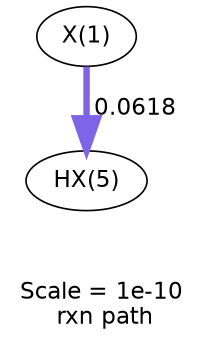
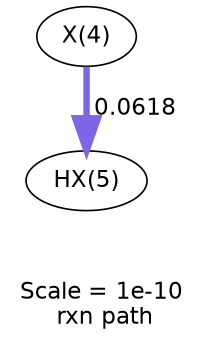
(87, 36) -> (87, 36)
